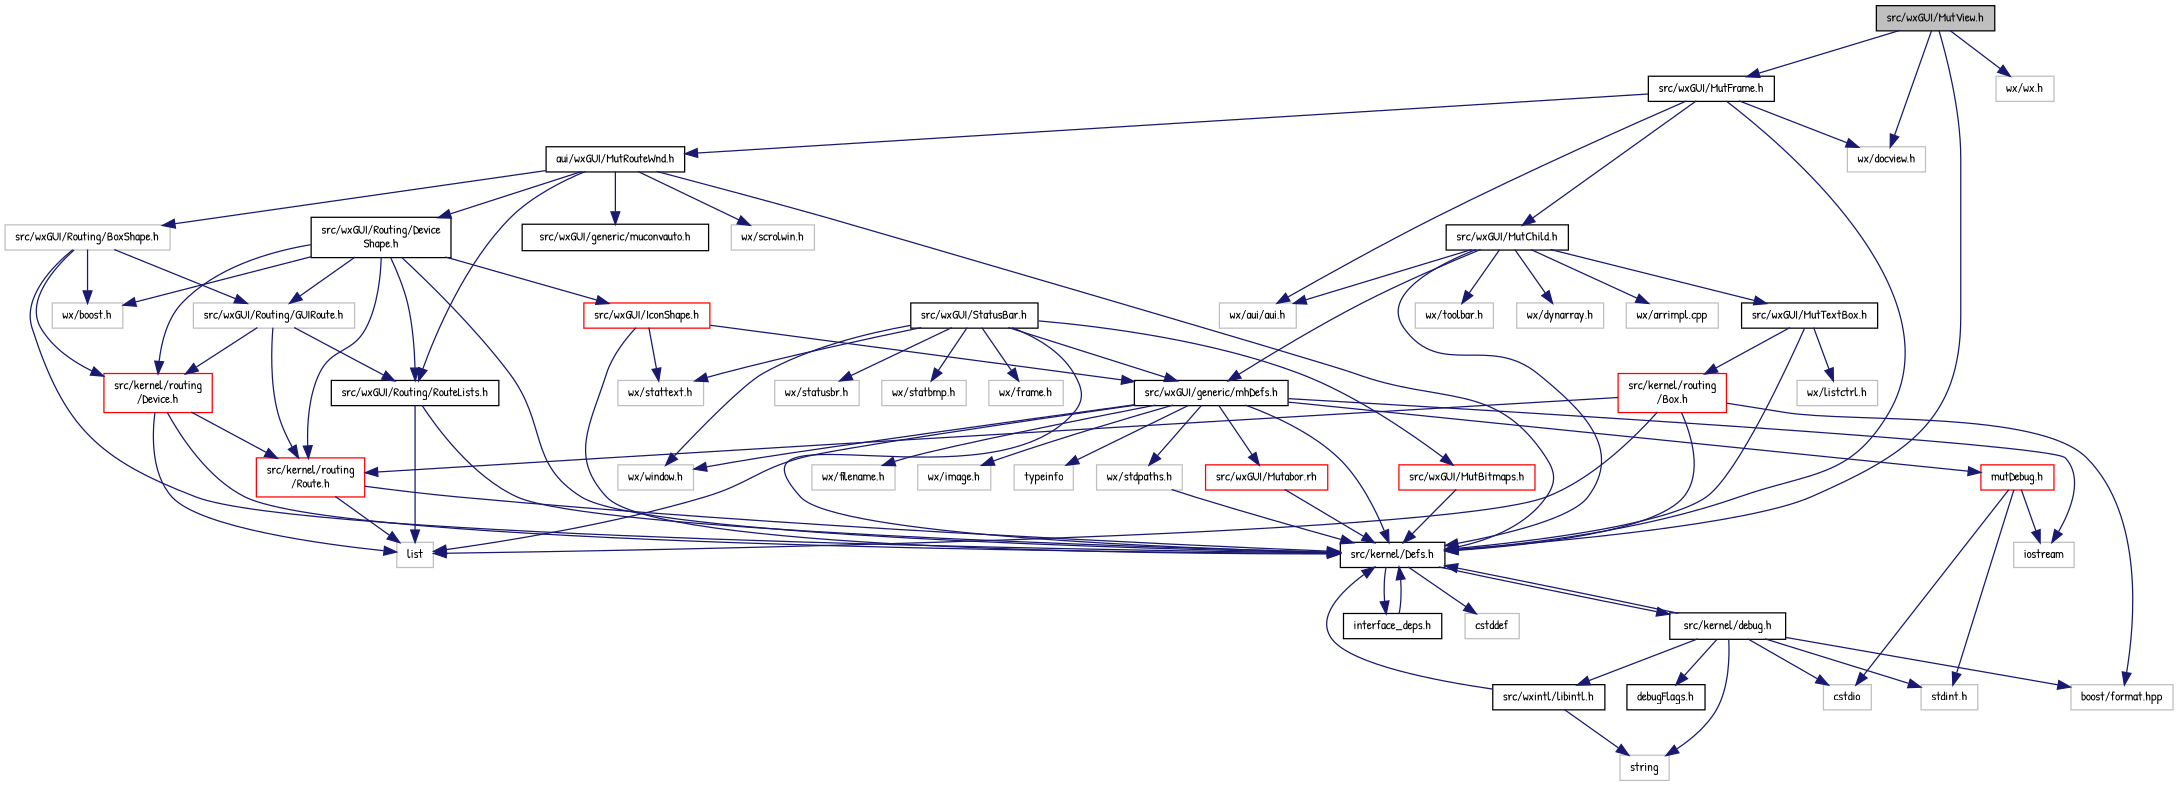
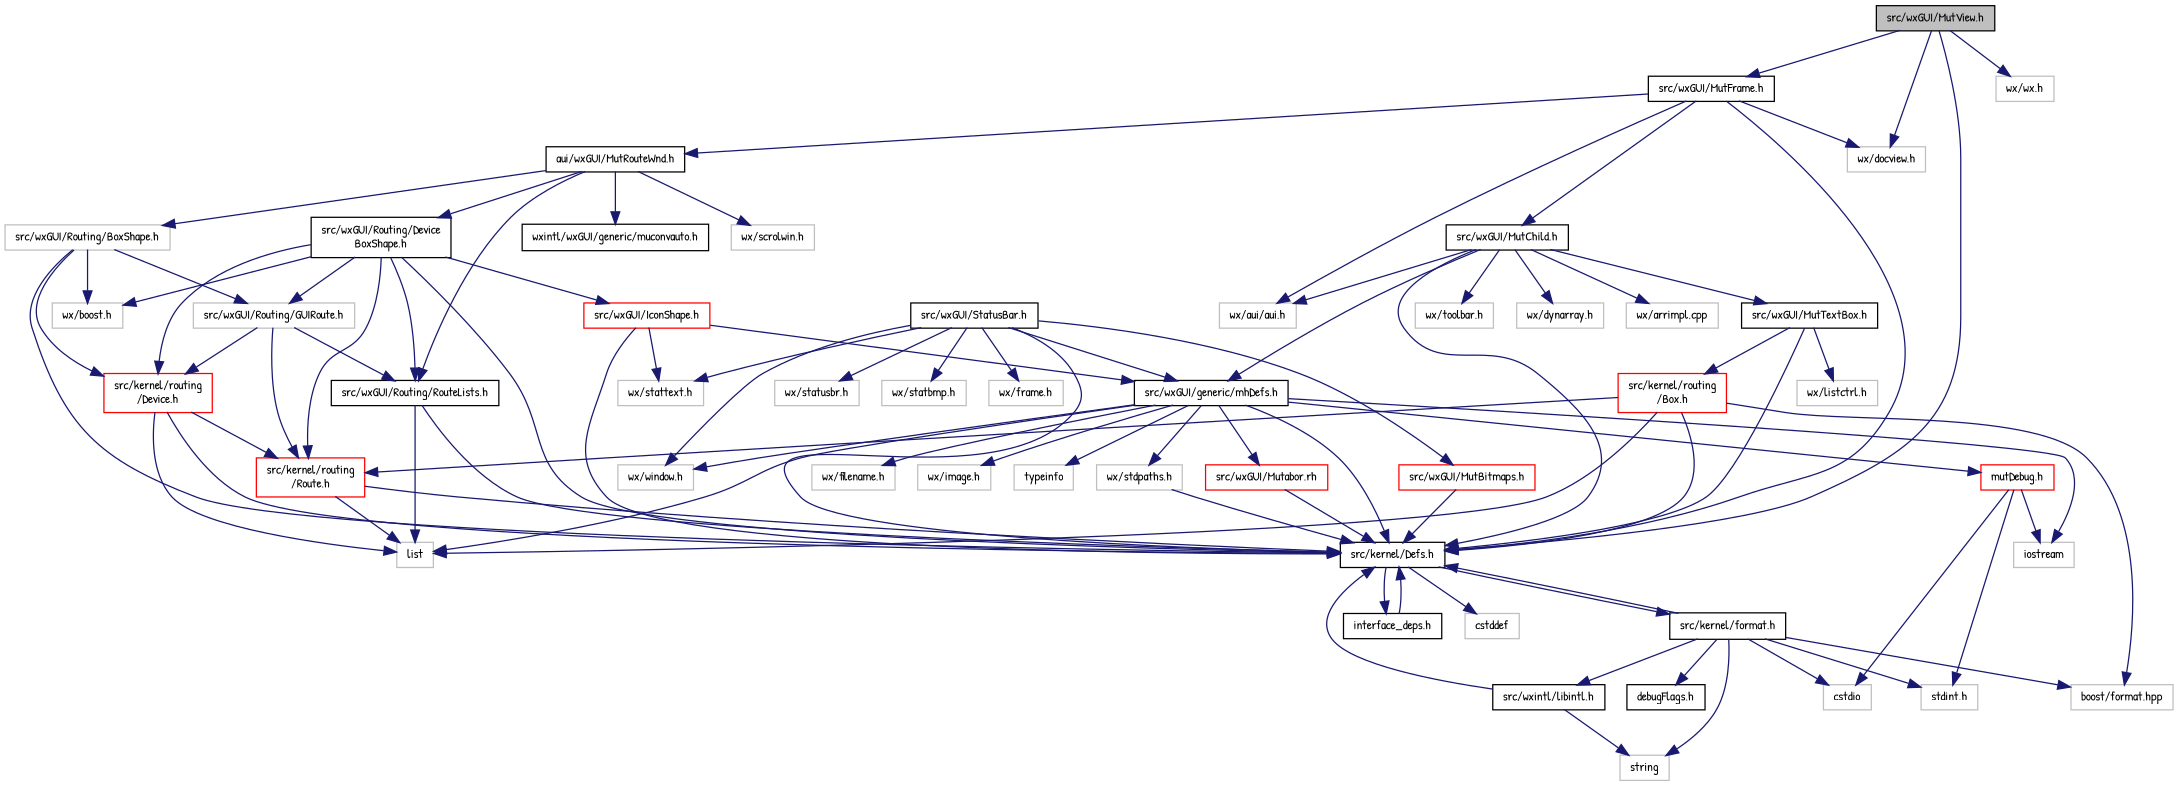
(381, 237) -> (381, 237)
(615, 237) -> (615, 237)
(1181, 321) -> none
(1728, 626) -> (1728, 626)
